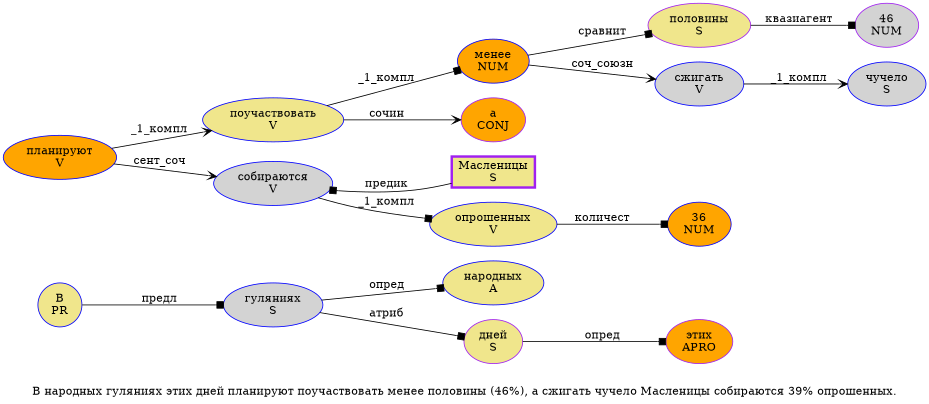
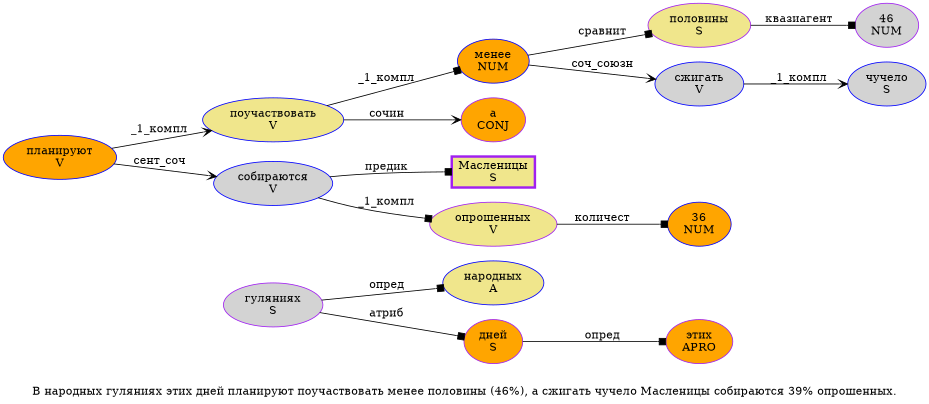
(395, 192) -> (386, 173)
(493, 224) -> (493, 224)
(60, 305) -> none
(273, 305) -> (273, 305)
(493, 342) -> (493, 342)
